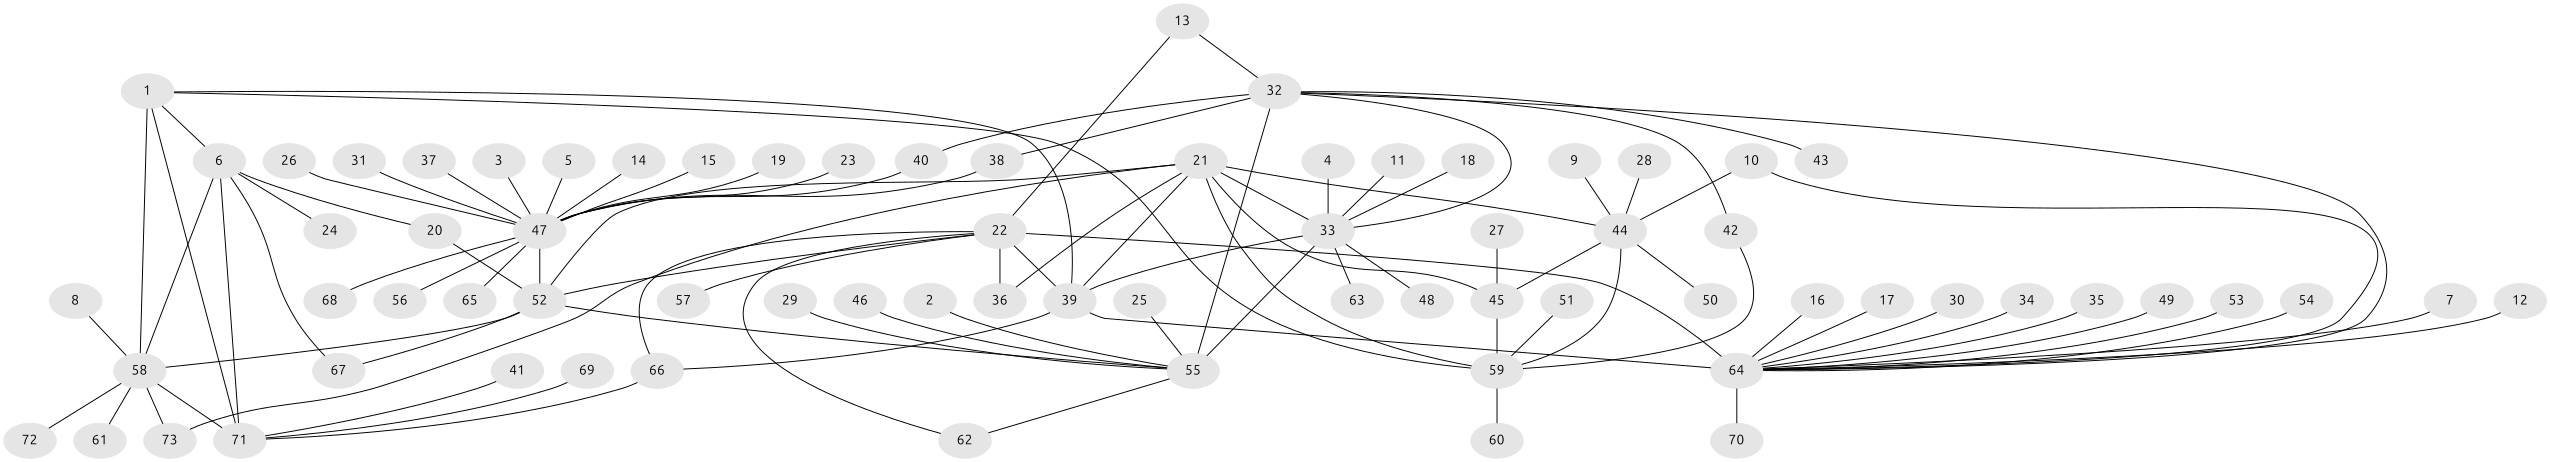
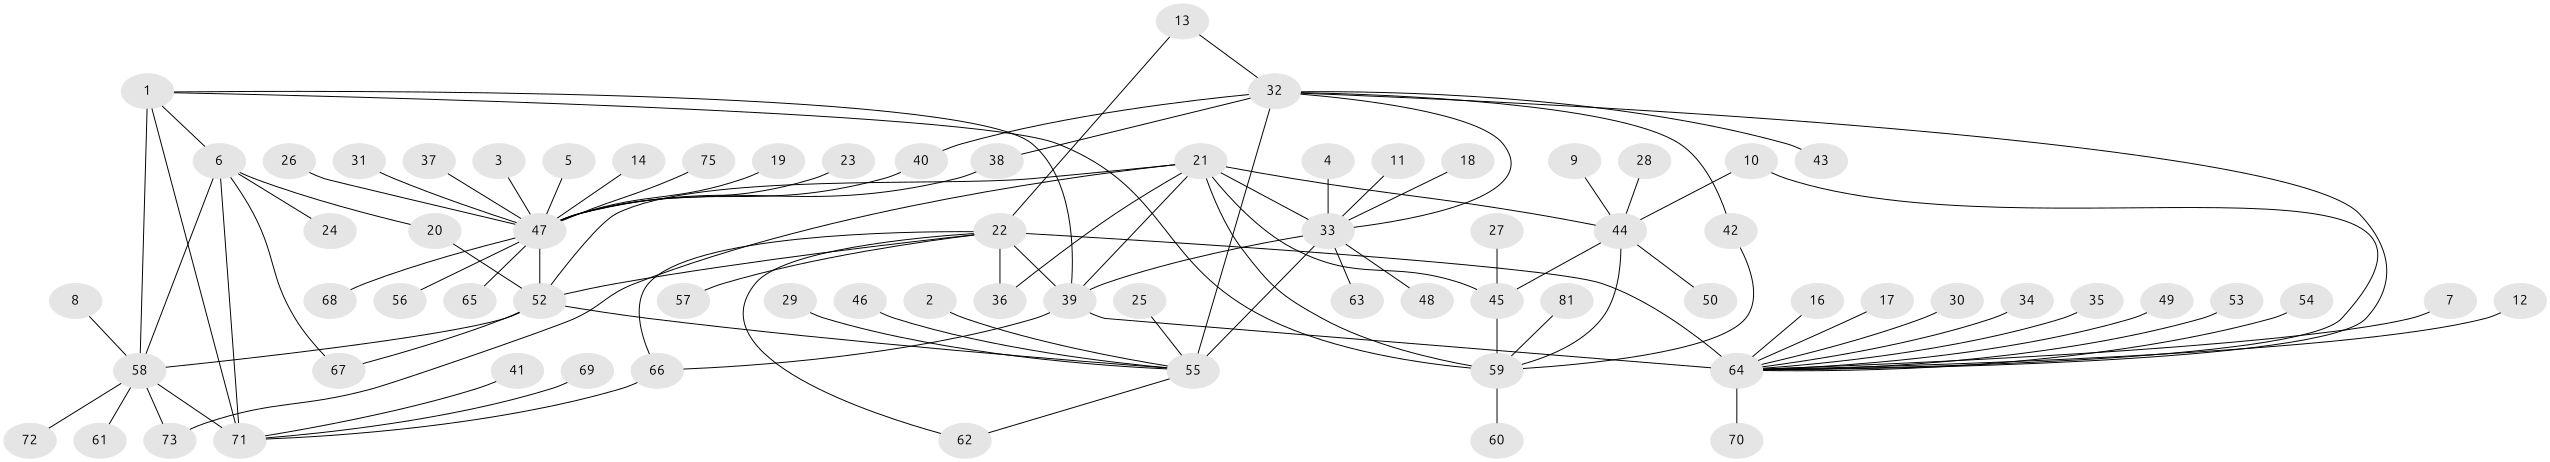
(709, 161) -> (709, 161)
(1567, 301) -> (1567, 301)
